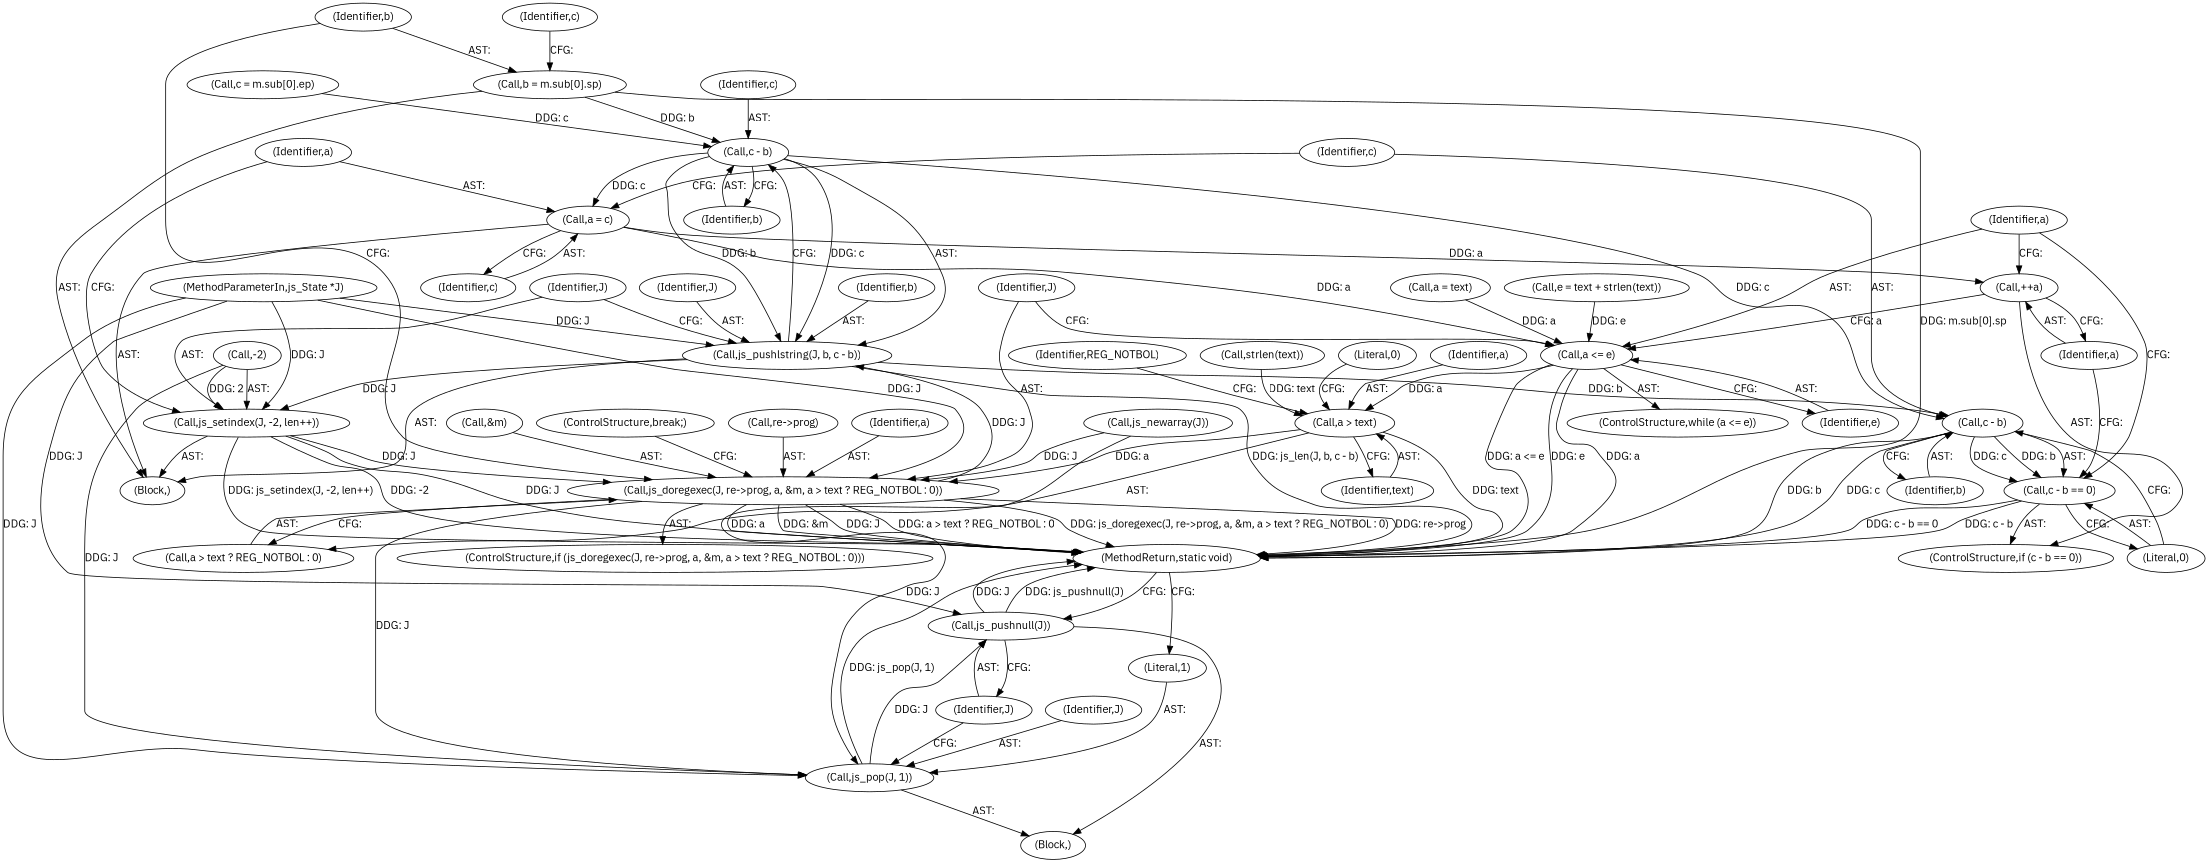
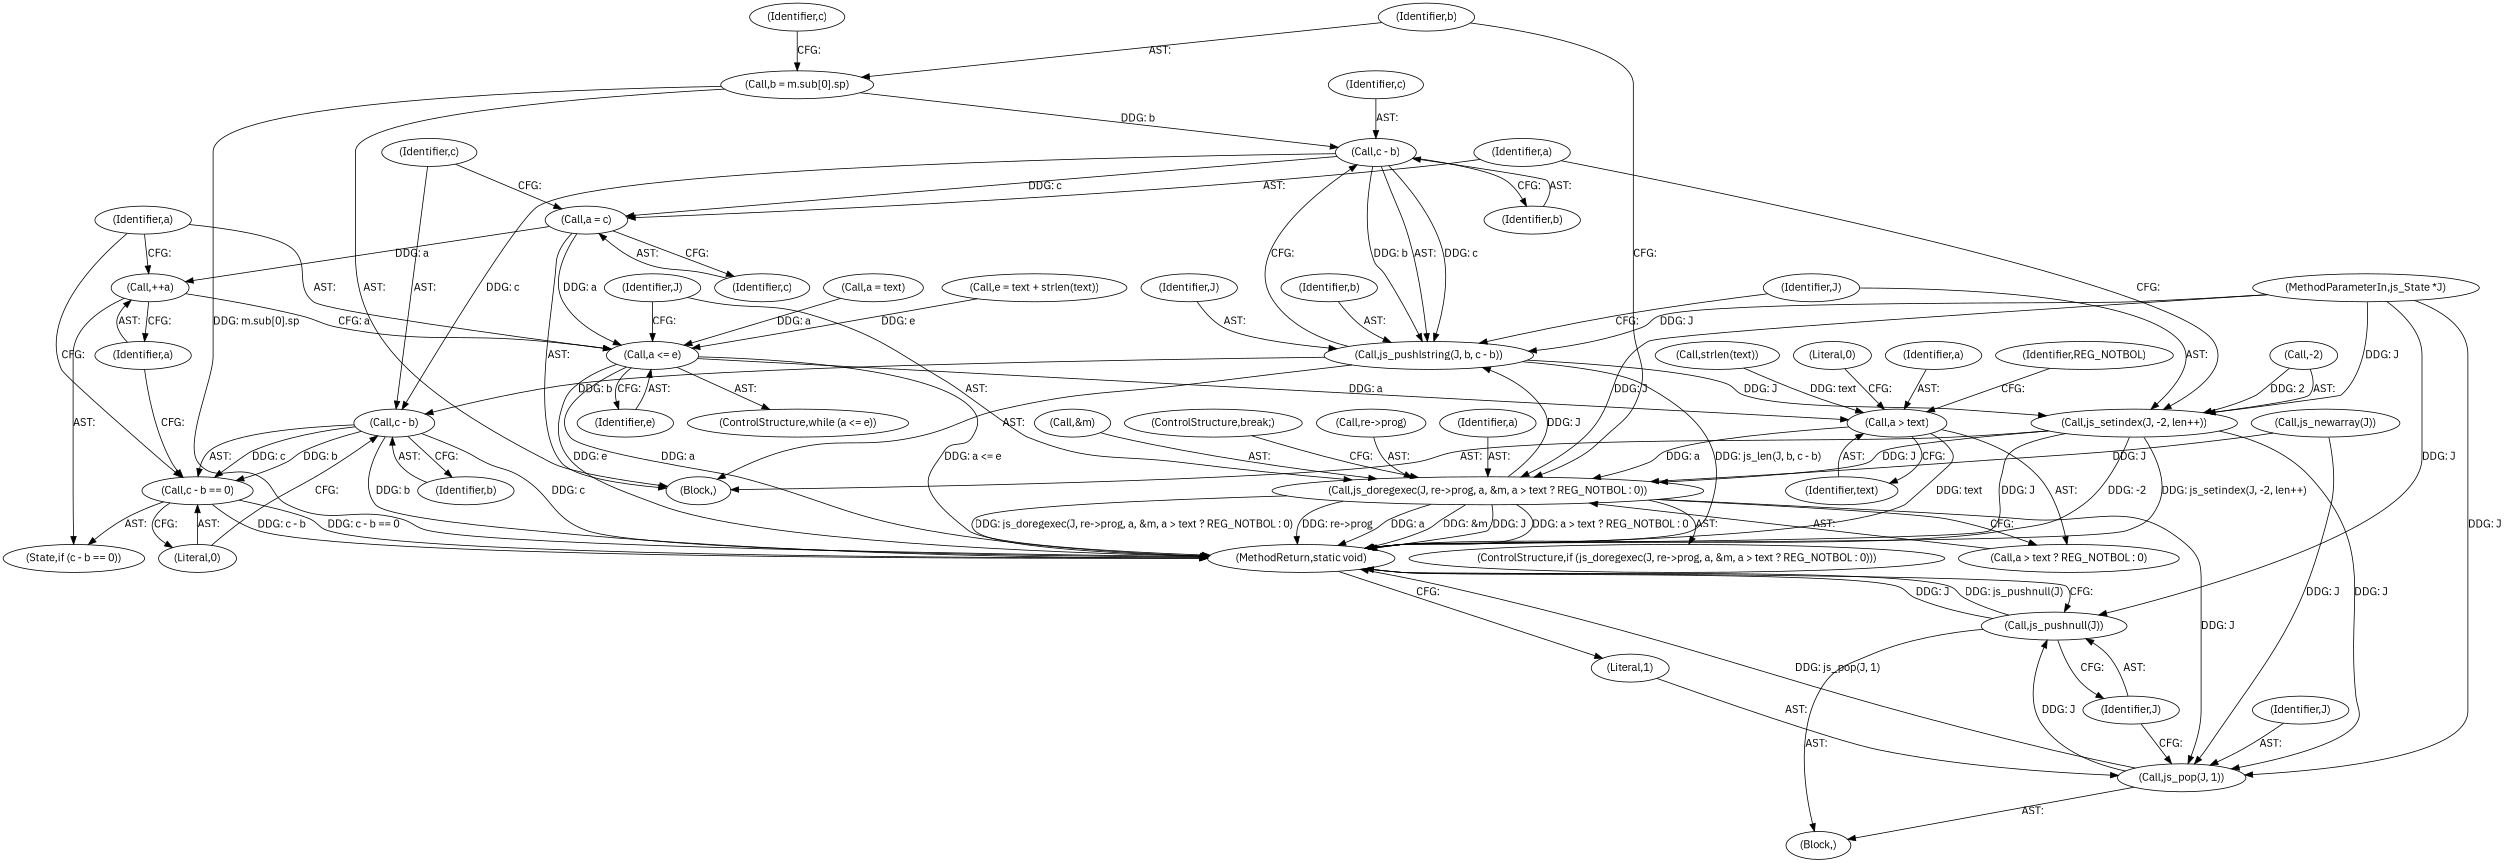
(263, 85) -> none
(2006, 558) -> (74, 558)
(233, 742) -> (2355, 607)
